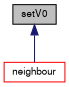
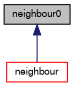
(35, 14) -> (37, 14)
